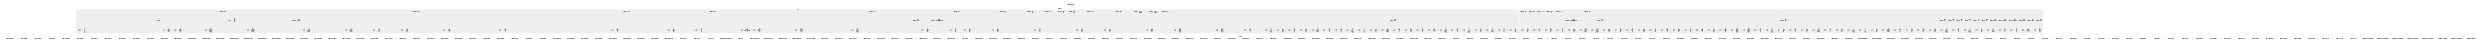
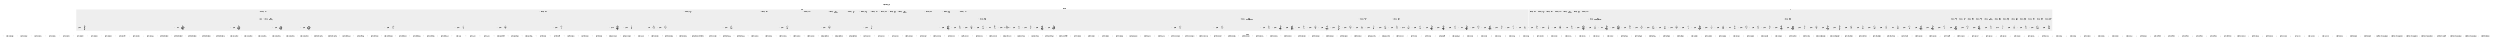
none -> (2087, 36)
